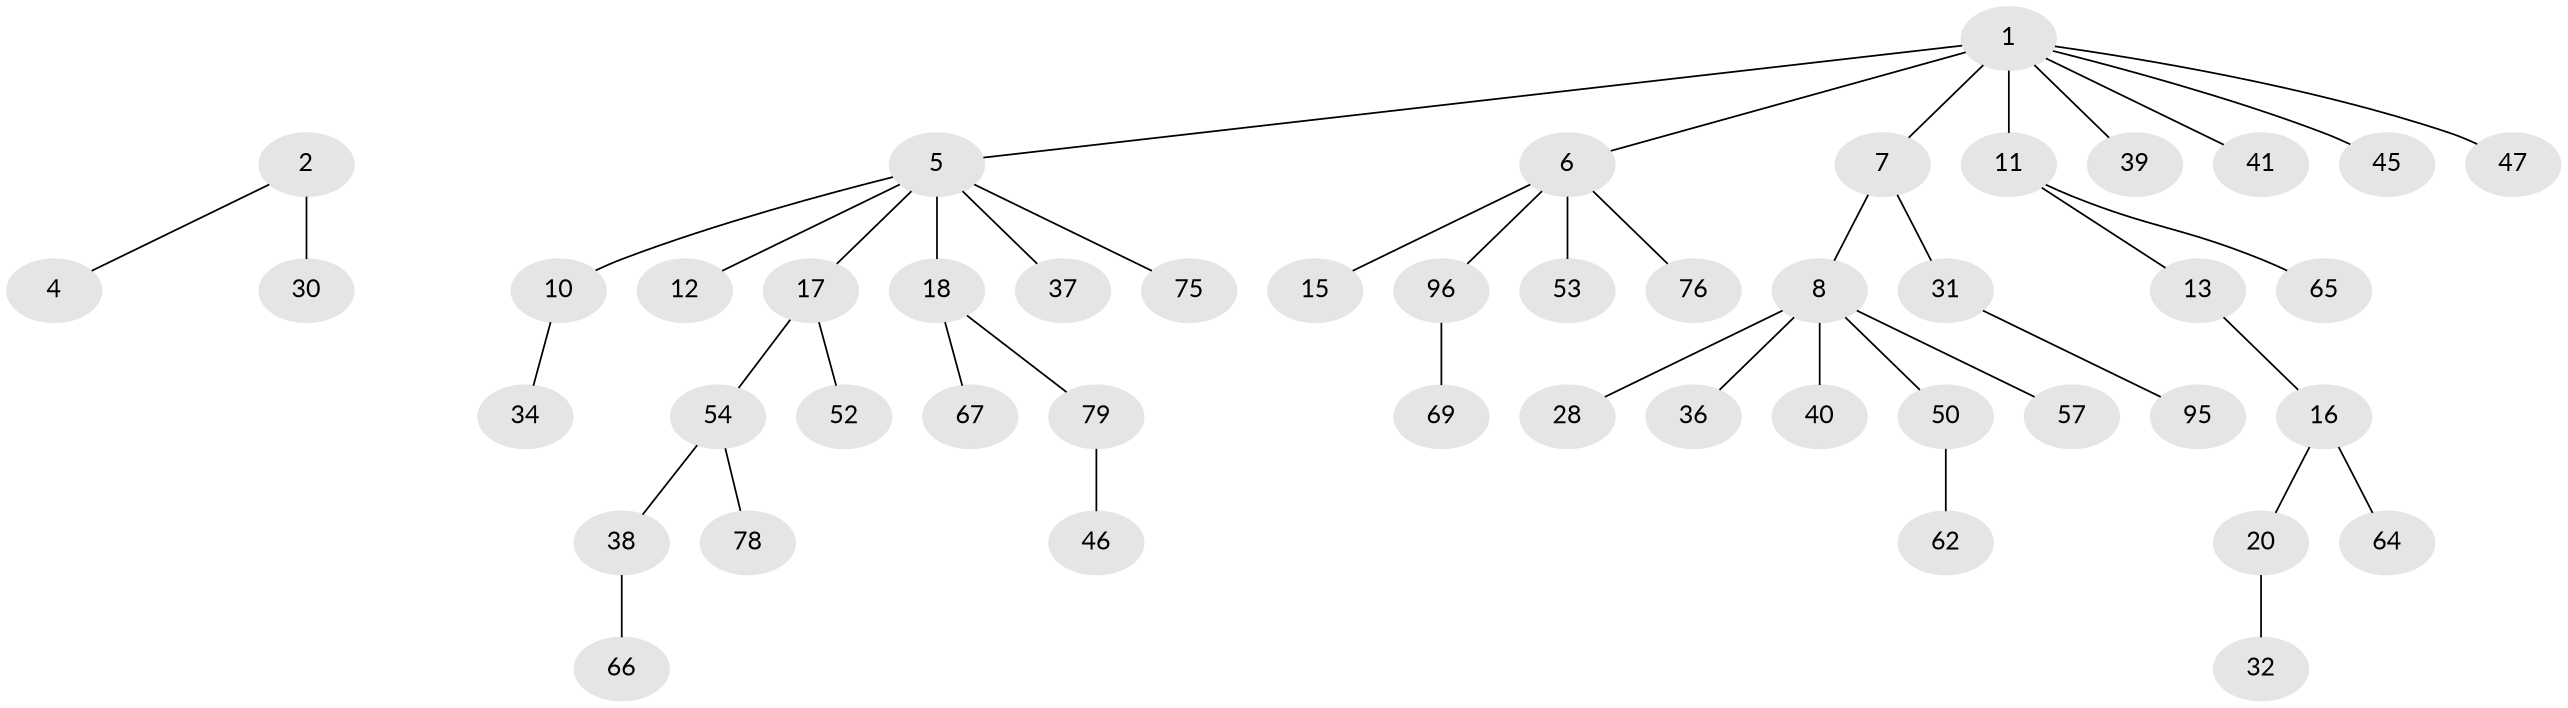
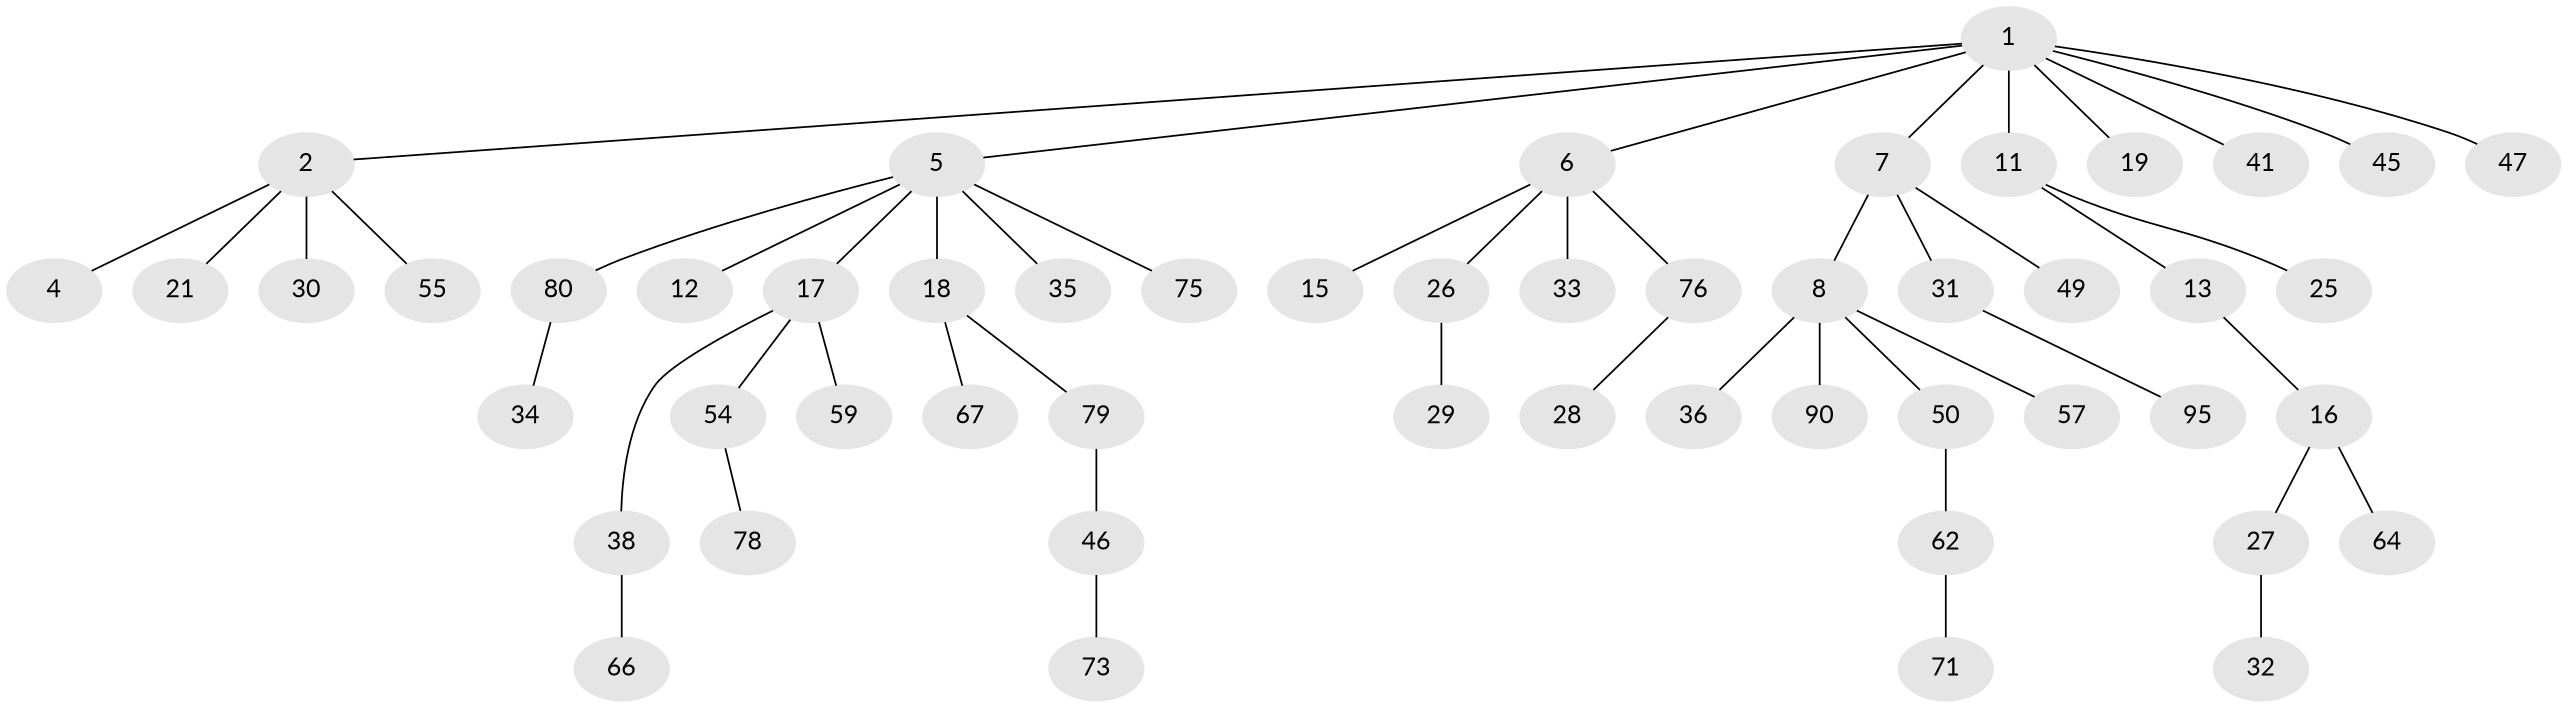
none -> (1158, 102)
(2135, 165) -> (2135, 165)
none -> (180, 291)
none -> (433, 291)
(559, 291) -> (559, 291)
(1063, 291) -> (1063, 291)
(1441, 291) -> (1441, 291)
(1567, 291) -> (1567, 291)
none -> (2072, 291)
(2324, 291) -> (2324, 291)
(1694, 354) -> (1631, 354)
(844, 417) -> (844, 417)
(1441, 417) -> (1441, 417)
(1820, 417) -> (1820, 417)
(670, 480) -> (658, 382)
(2261, 543) -> (2261, 543)
none -> (1096, 669)
none -> (1946, 669)
